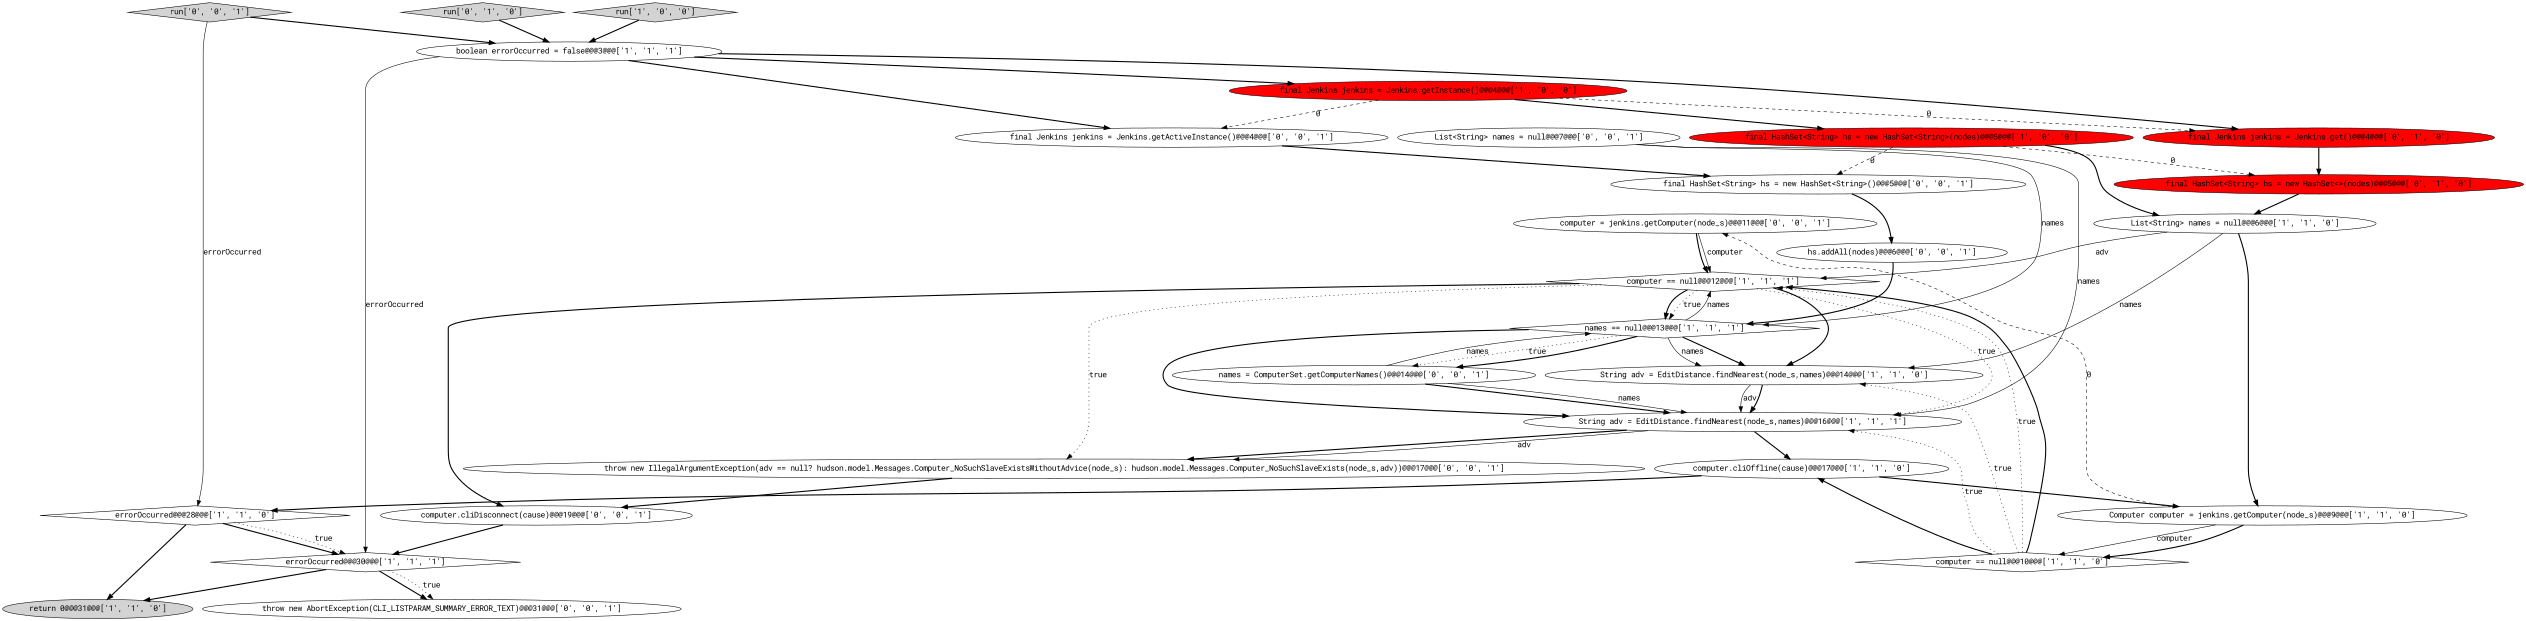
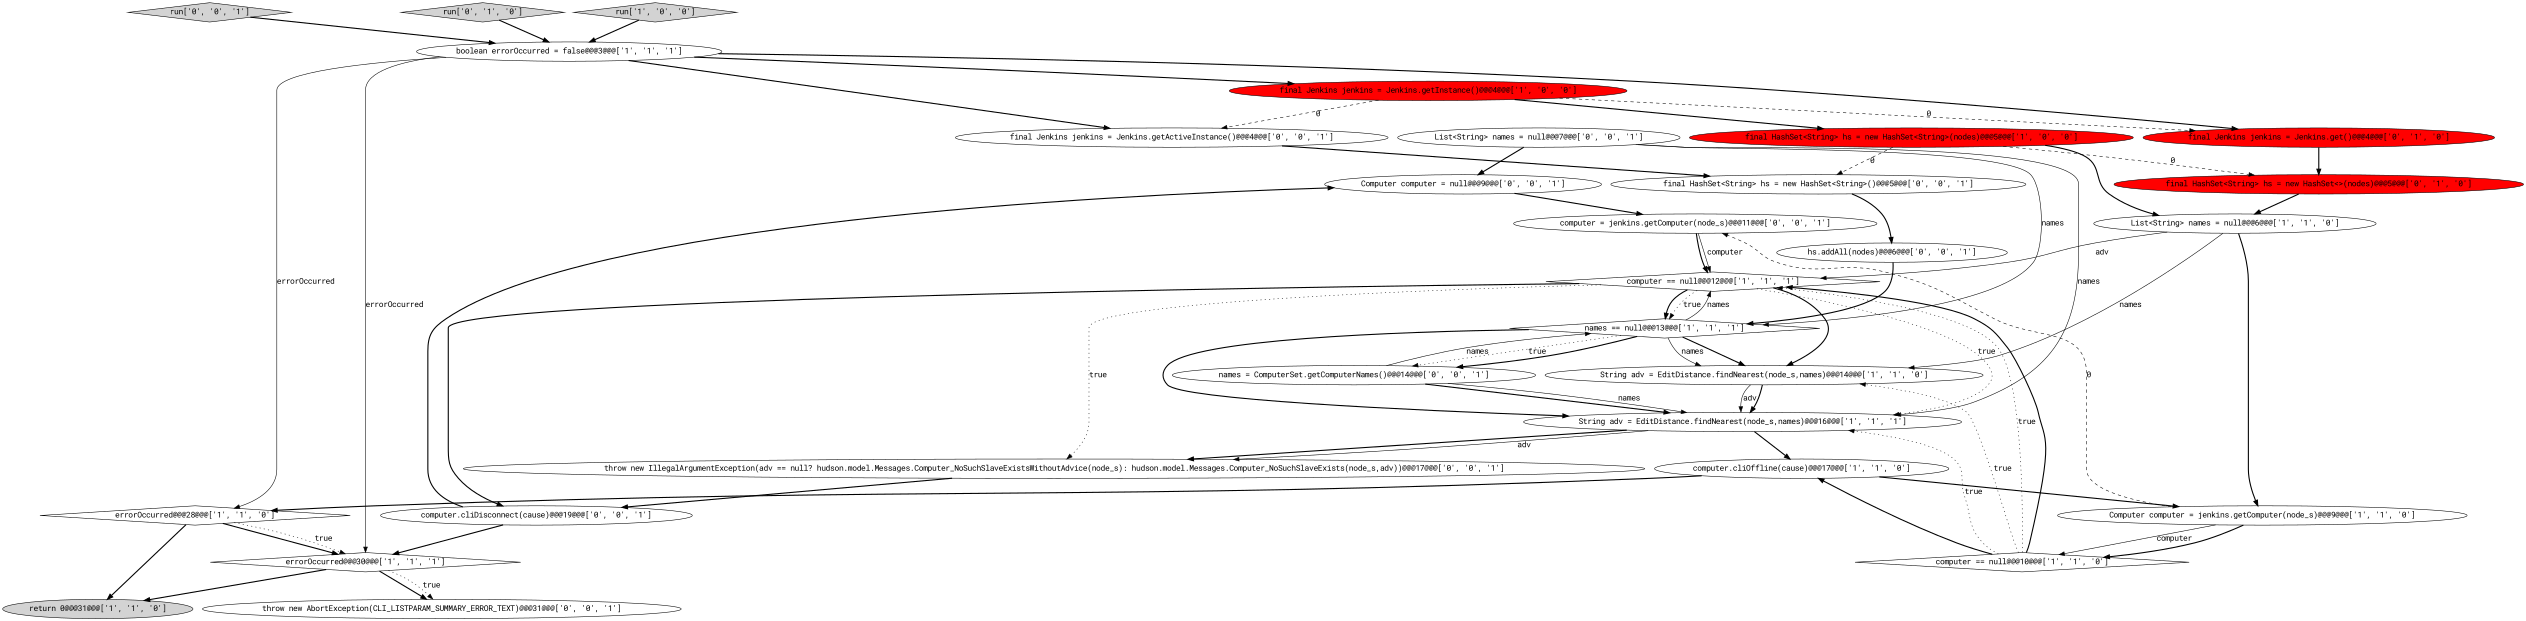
none -> (1463, 184)
(203, 261) -> (277, 220)
